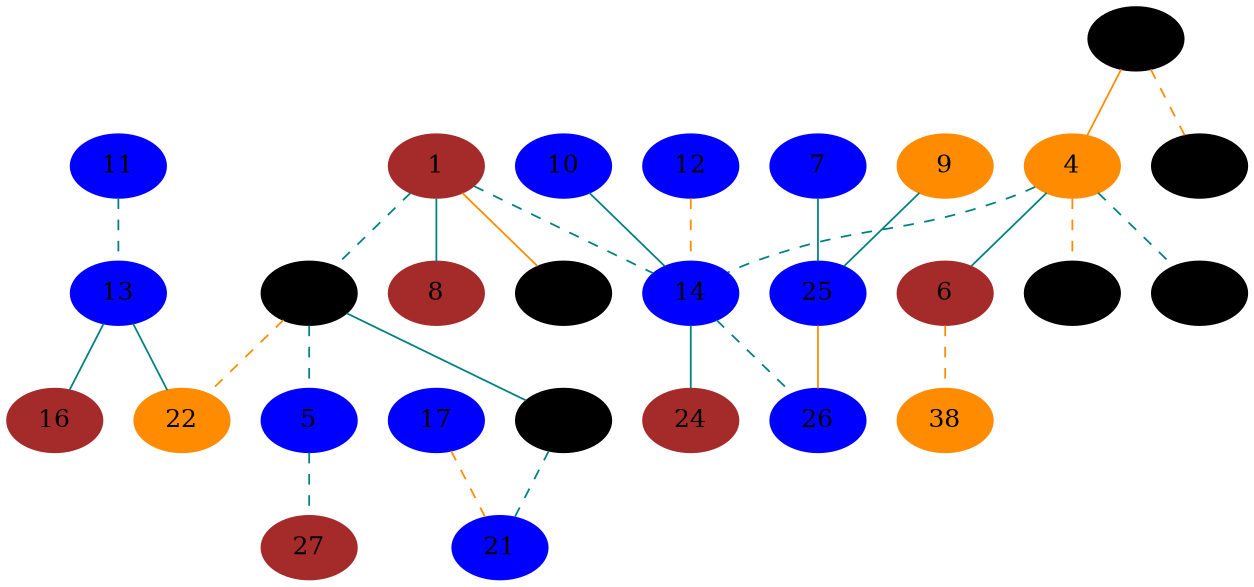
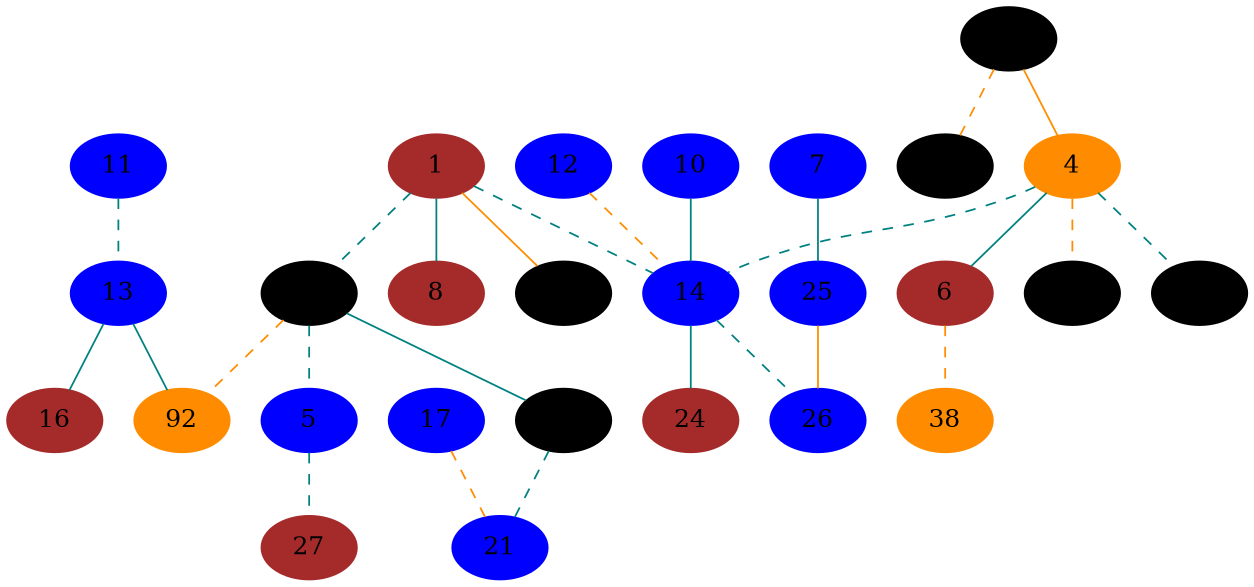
(945, 166) -> none
(182, 420) -> (182, 420)
